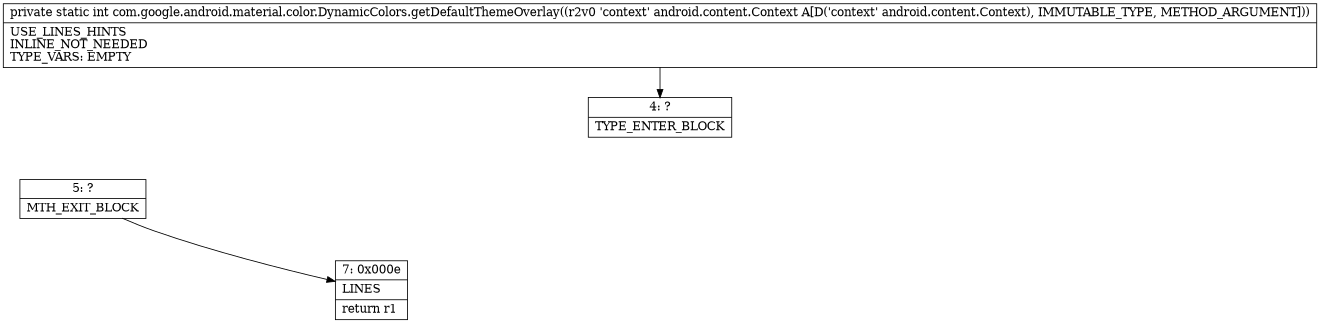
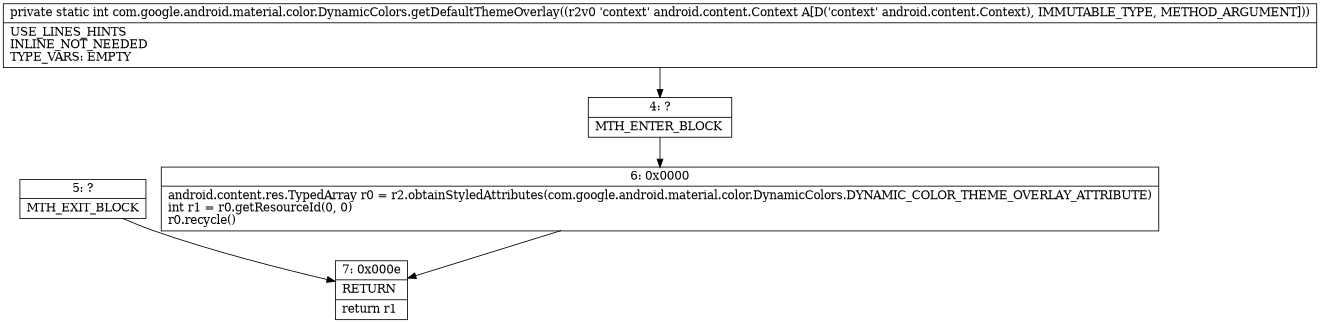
(660, 127) -> (659, 127)
none -> (660, 199)
(362, 289) -> (369, 289)
